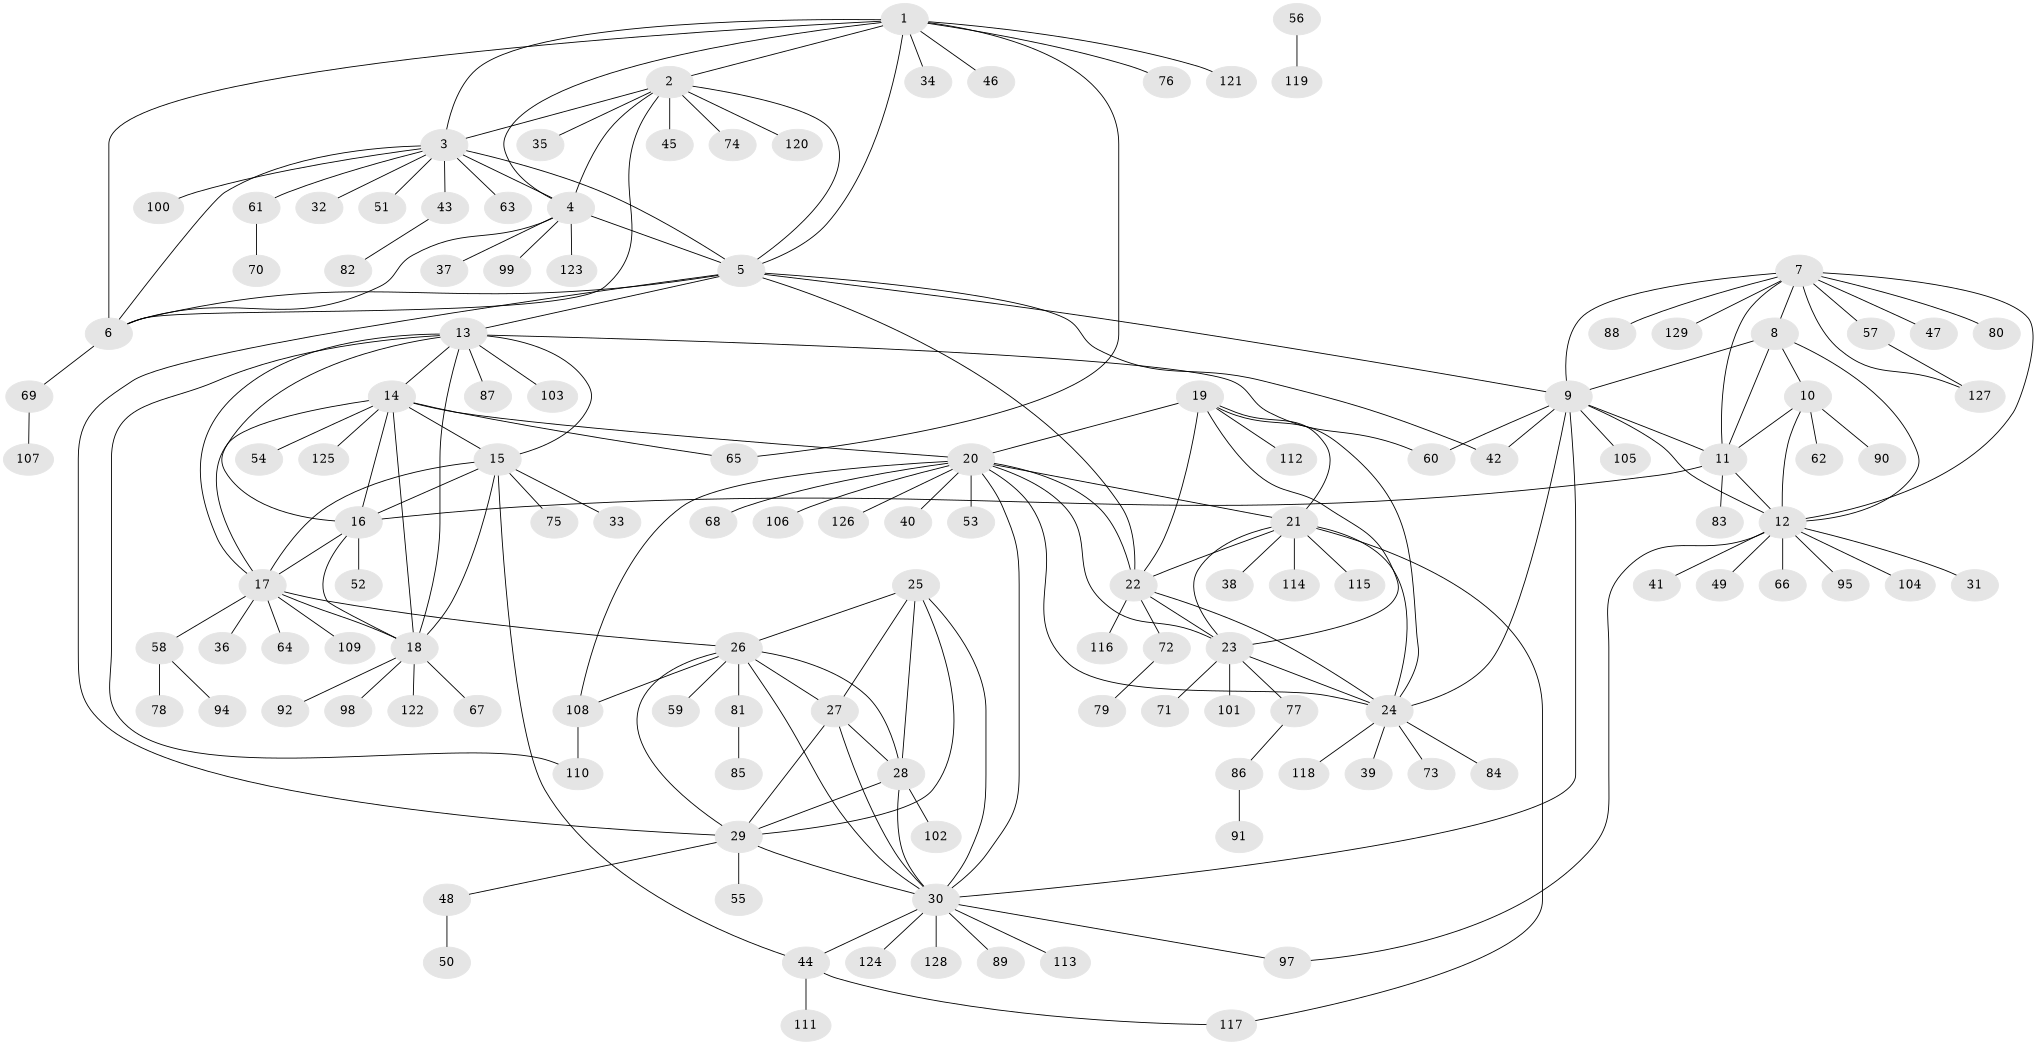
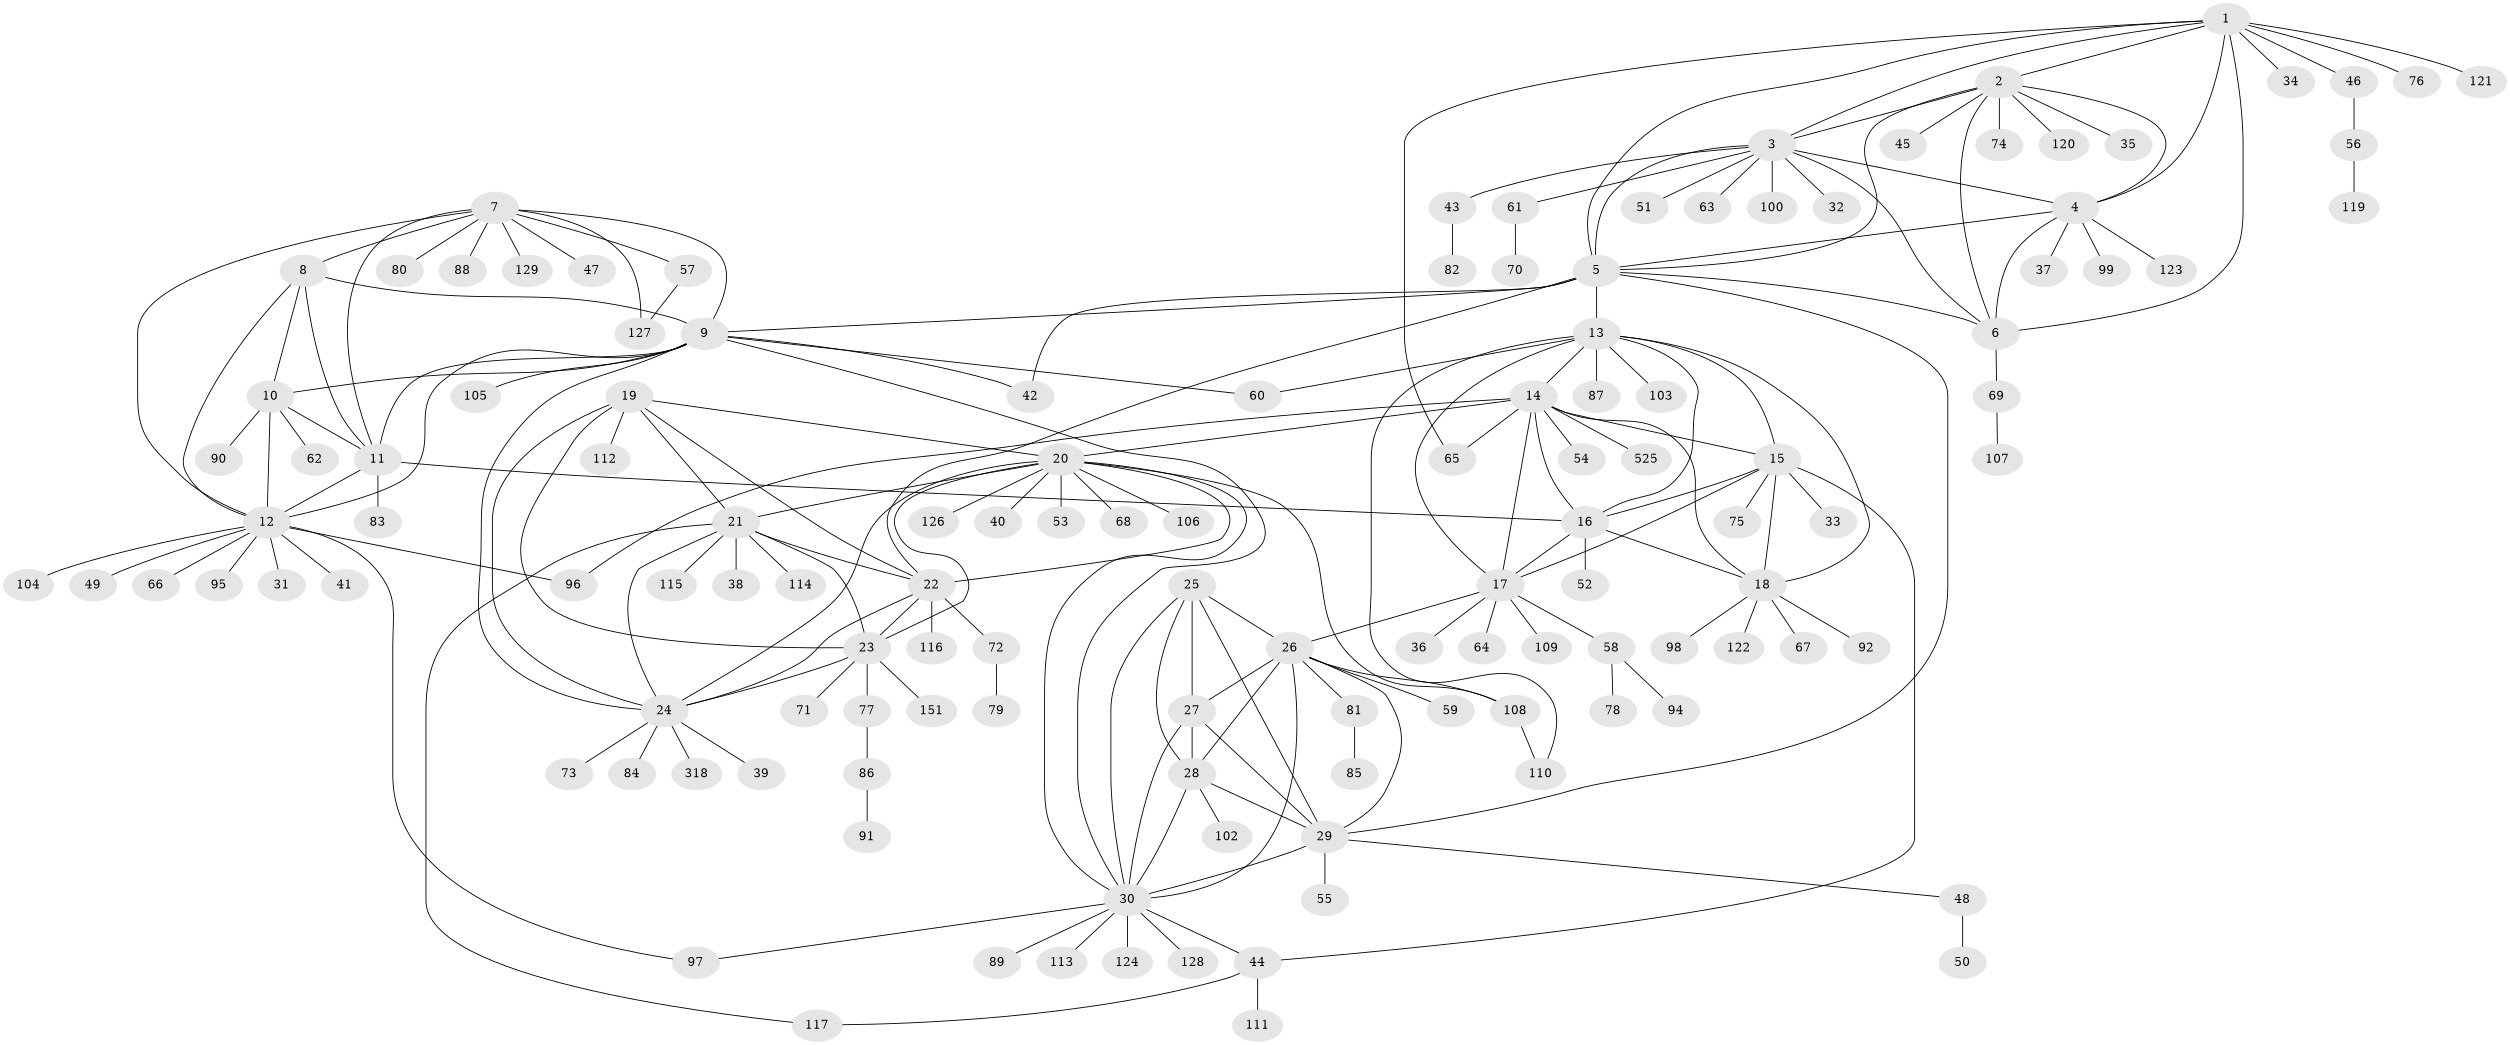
none -> (2354, 114)
none -> (491, 373)
(324, 460) -> (1646, 460)
none -> (574, 585)
(339, 616) -> none
(1230, 711) -> (932, 711)
(1304, 774) -> (697, 774)
